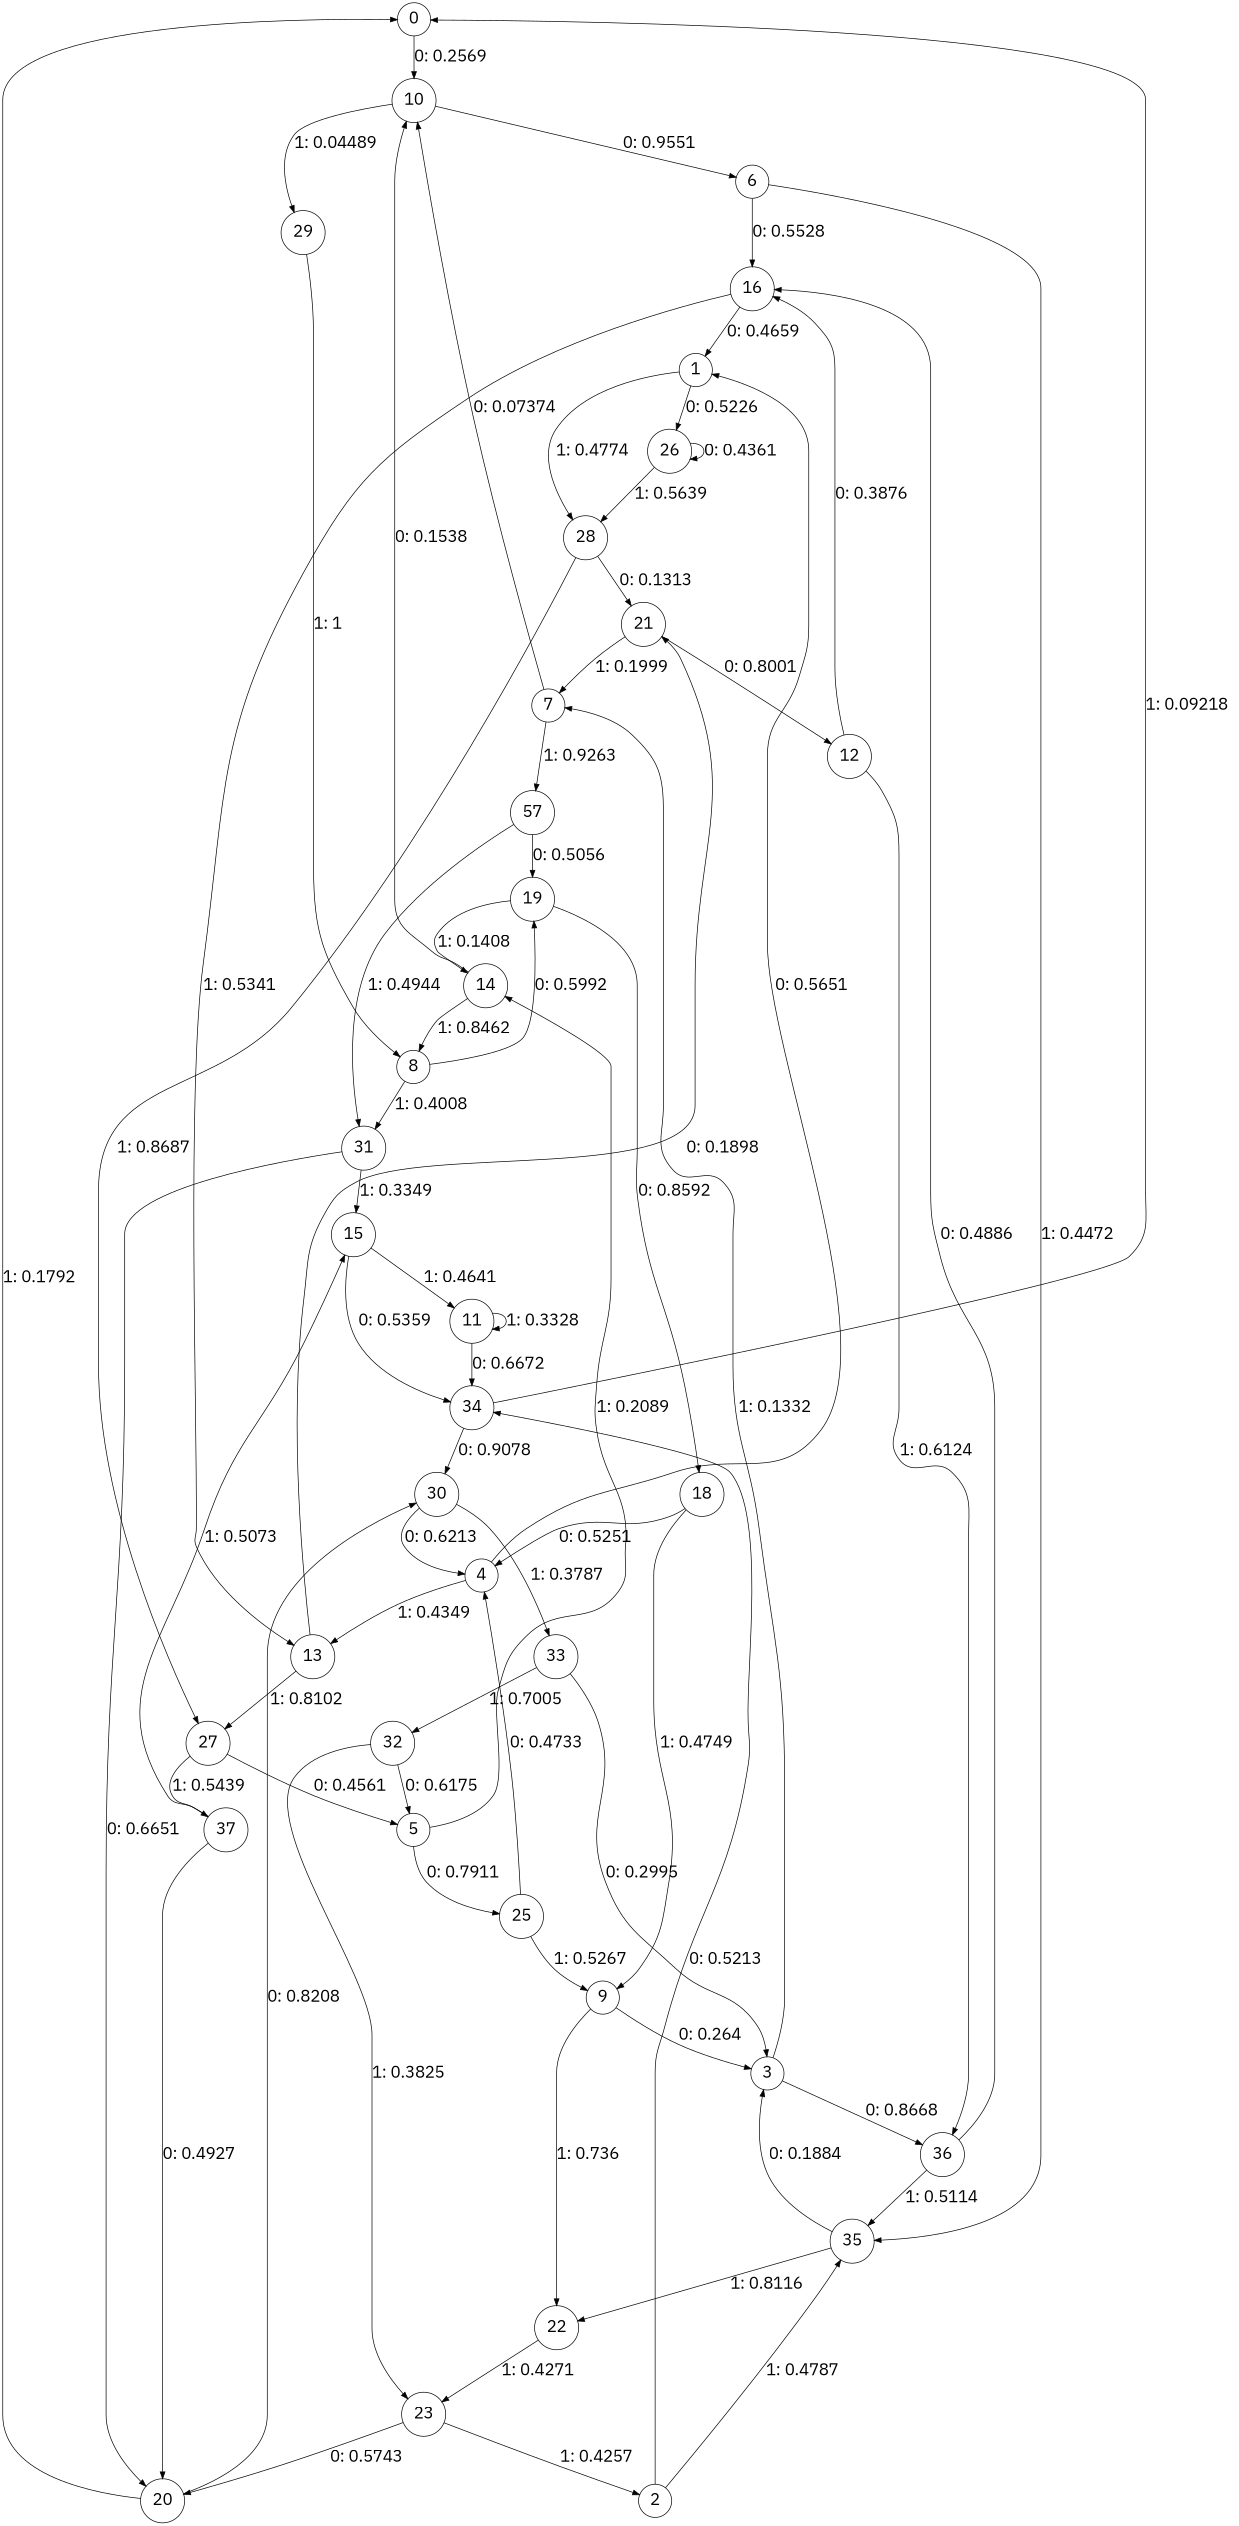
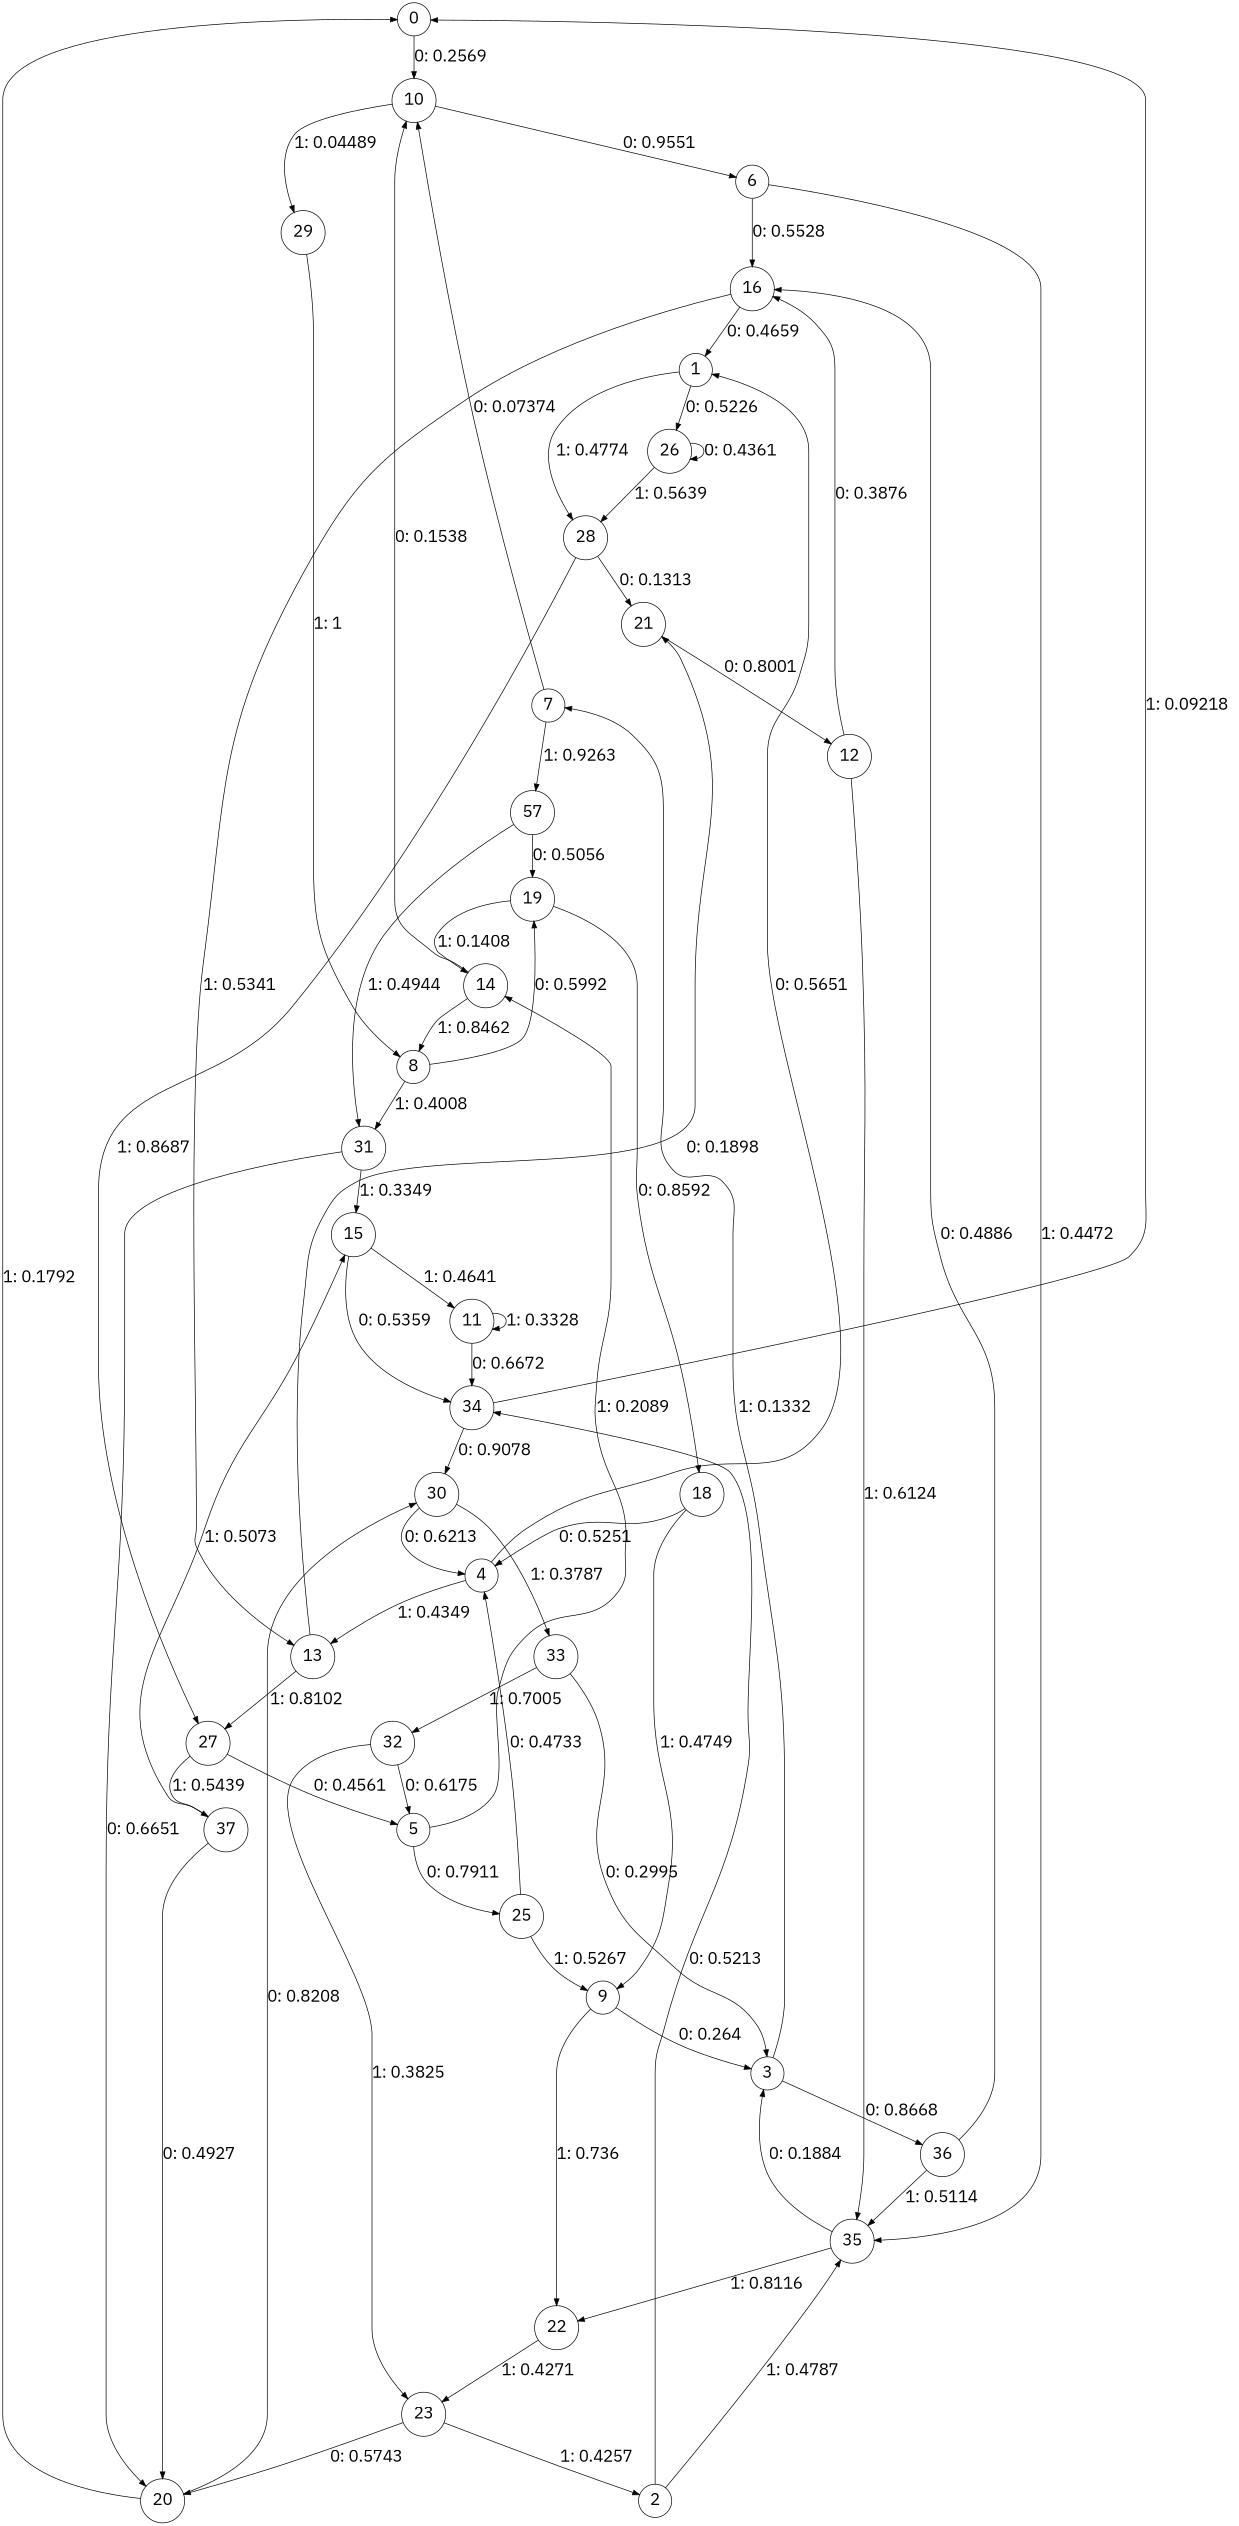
(593, 660) -> none
(907, 1466) -> (864, 1496)
